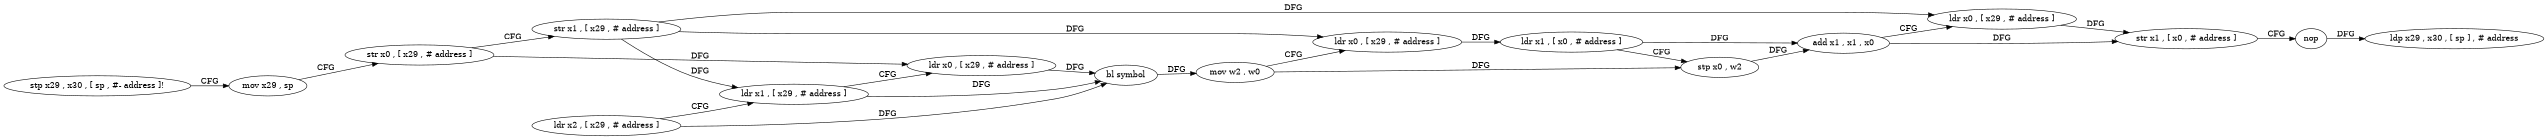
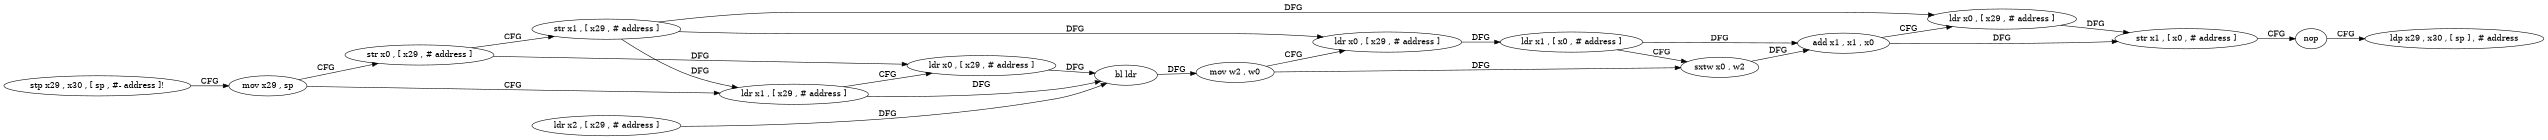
(2346, 35) -> (2346, 35)
(1720, 67) -> (1720, 67)
(1126, 75) -> (1126, 75)
(704, 112) -> (511, 90)
